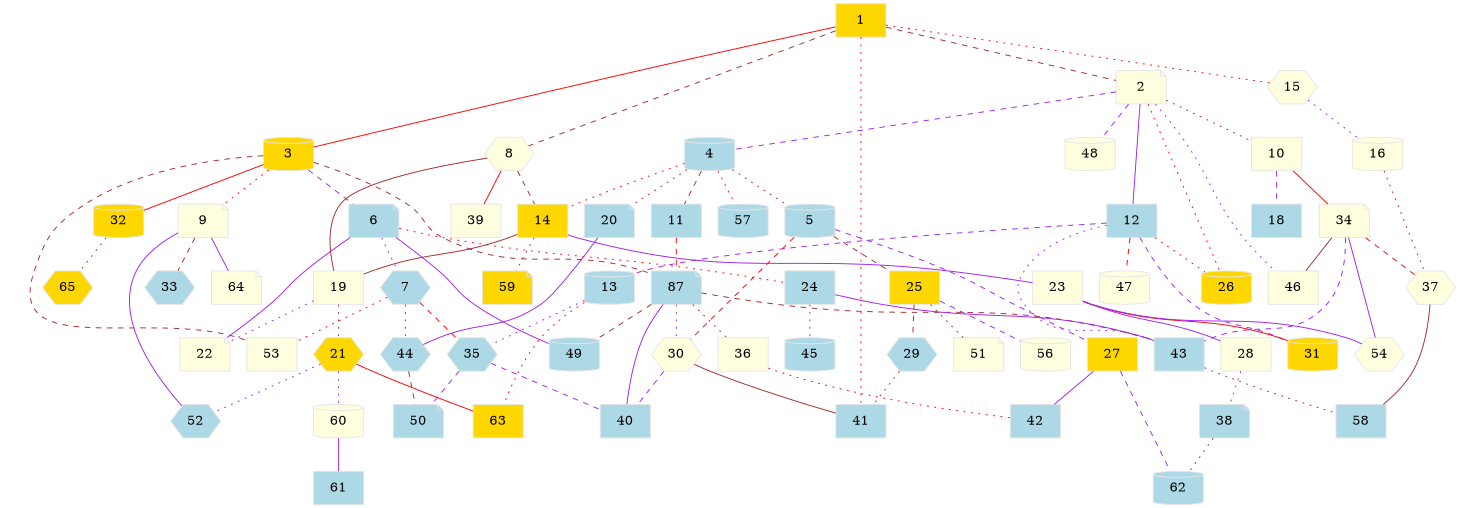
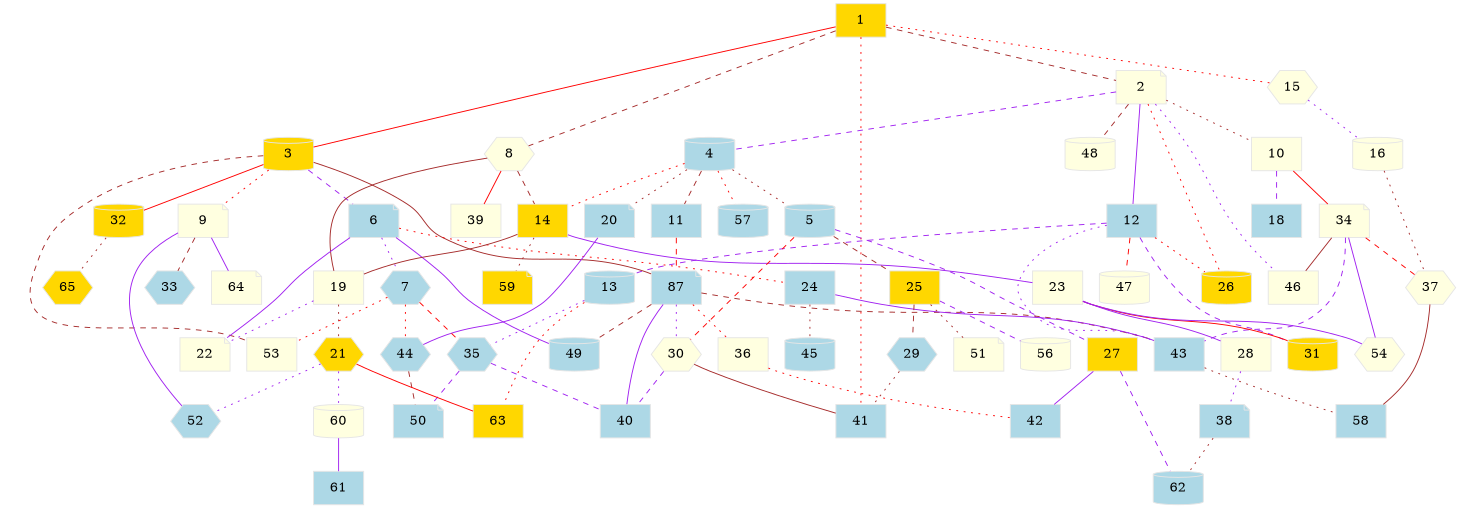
(1116, 121) -> (1116, 121)
(489, 254) -> (489, 254)
